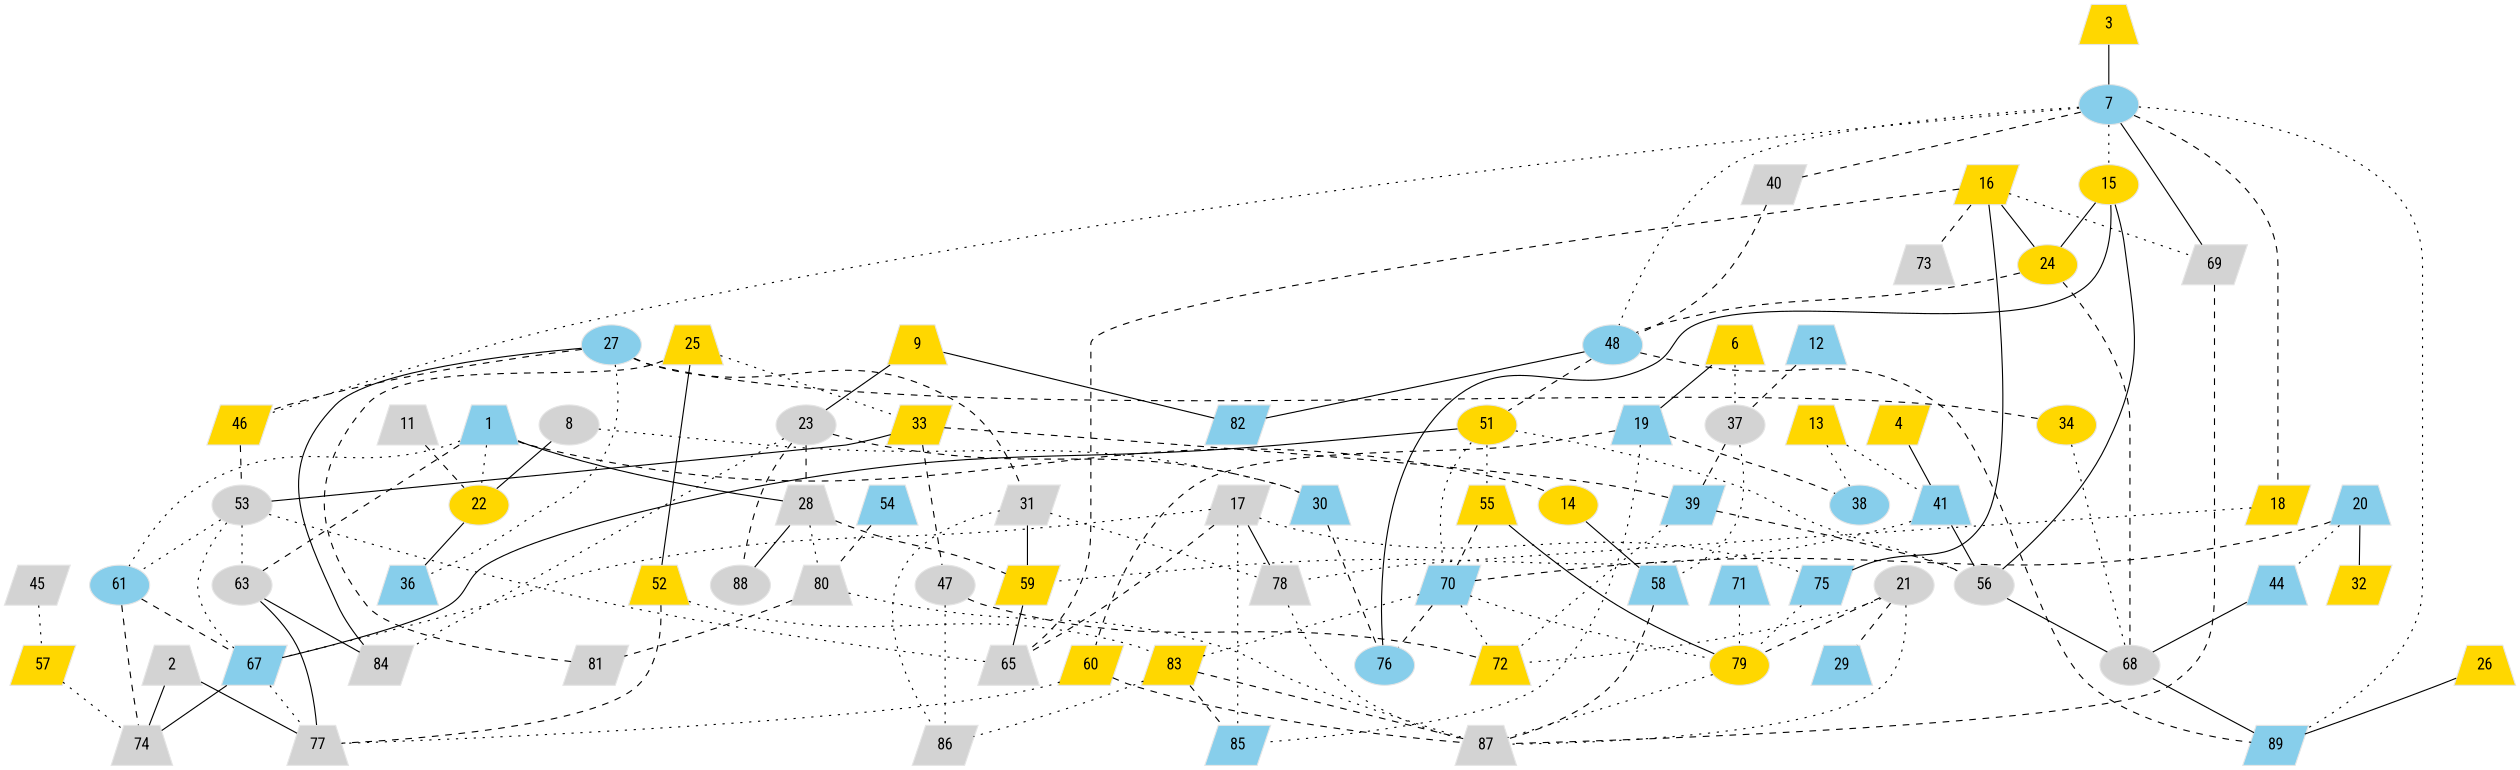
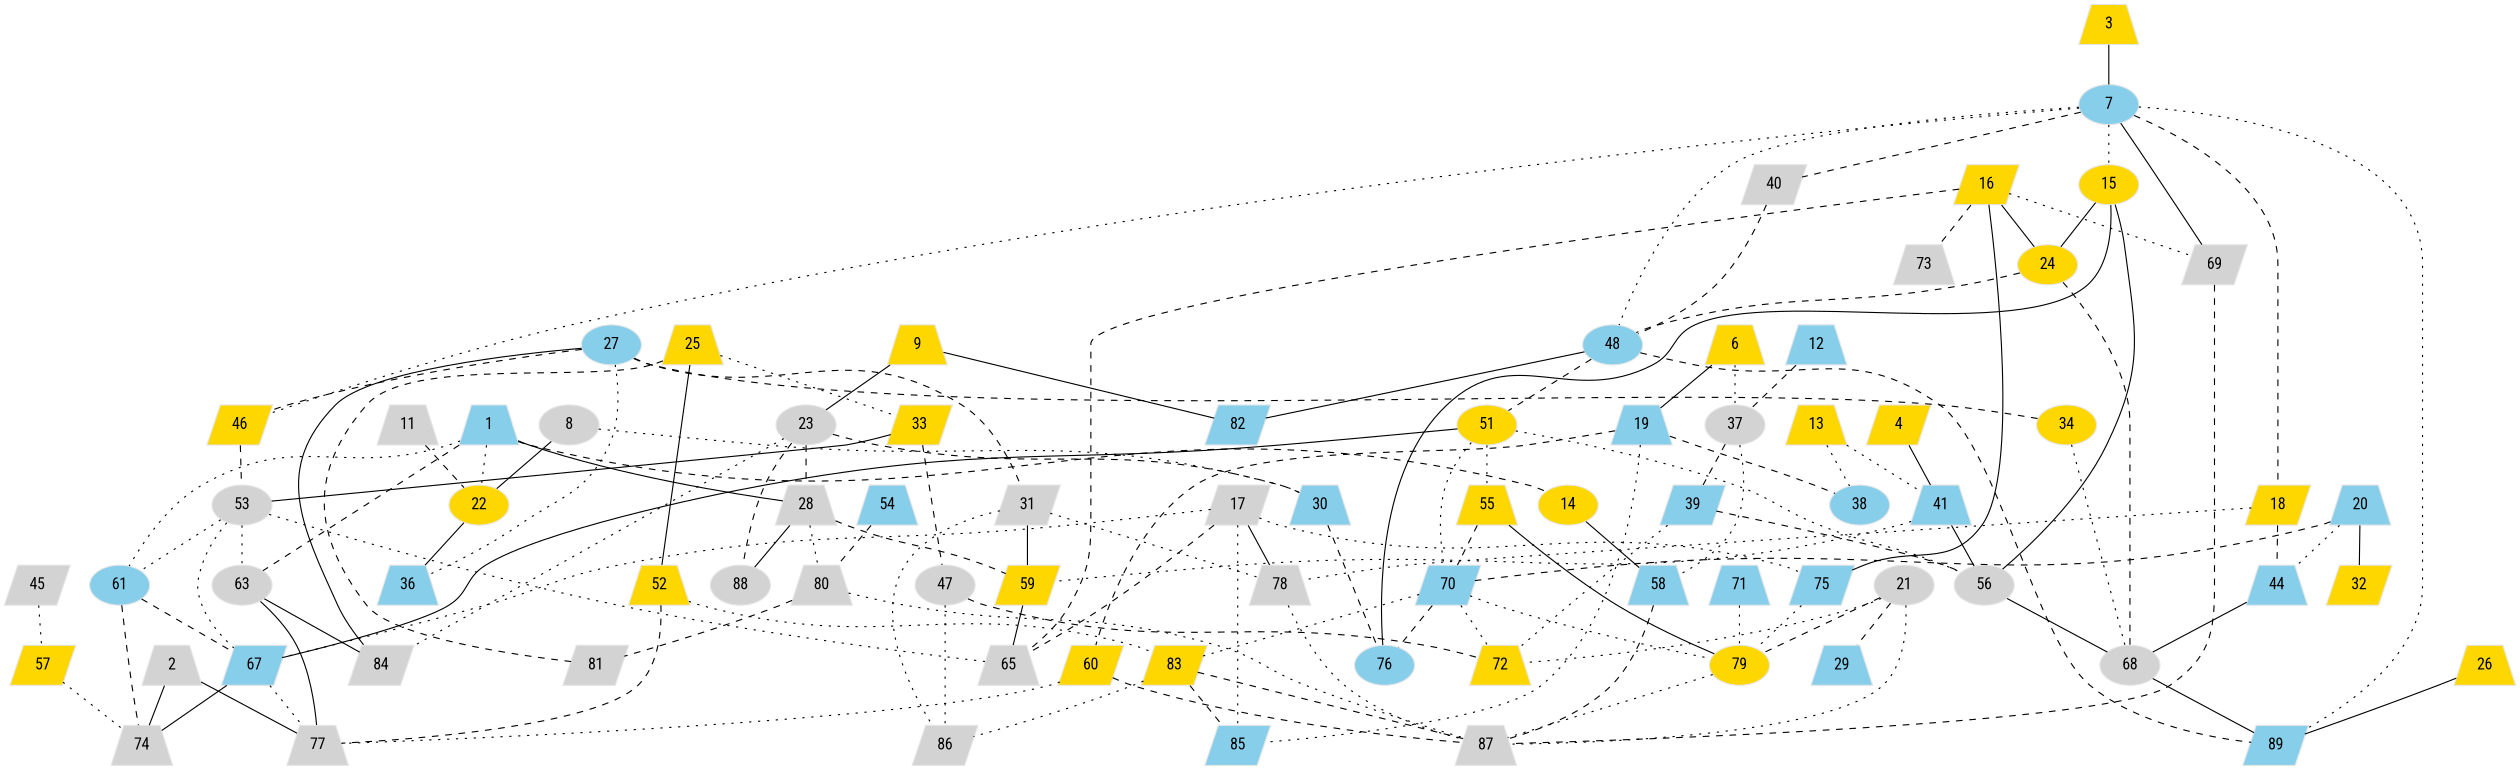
(1181, 445) -> none
none -> (2277, 545)
